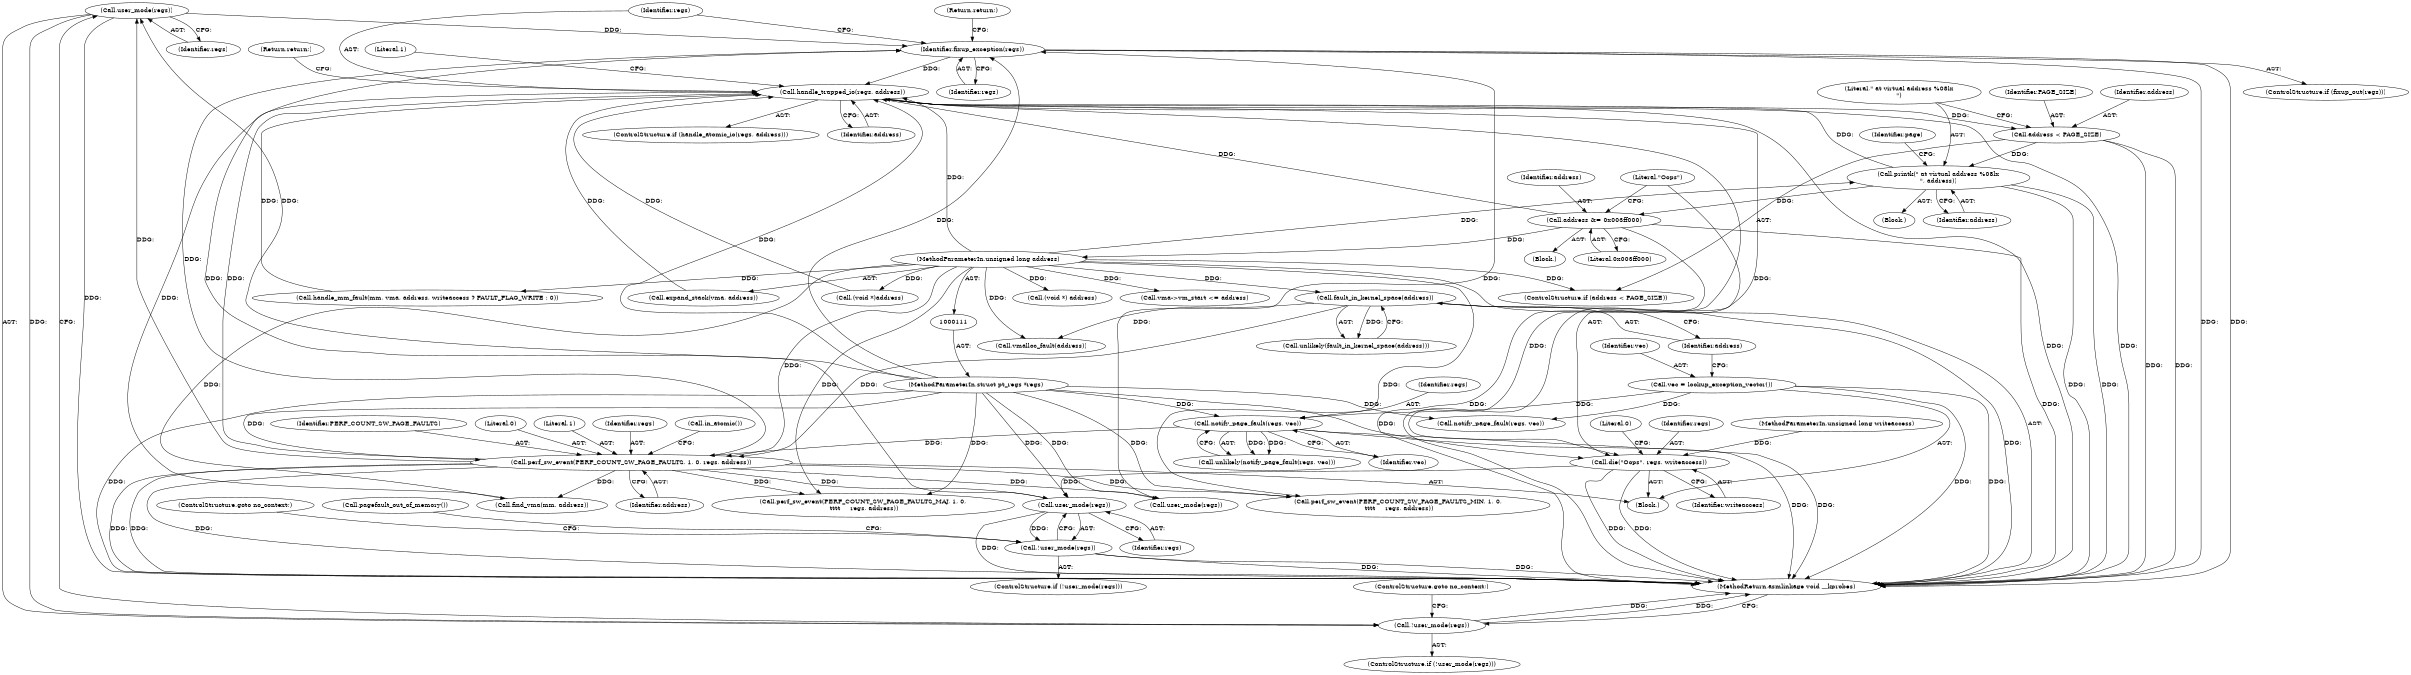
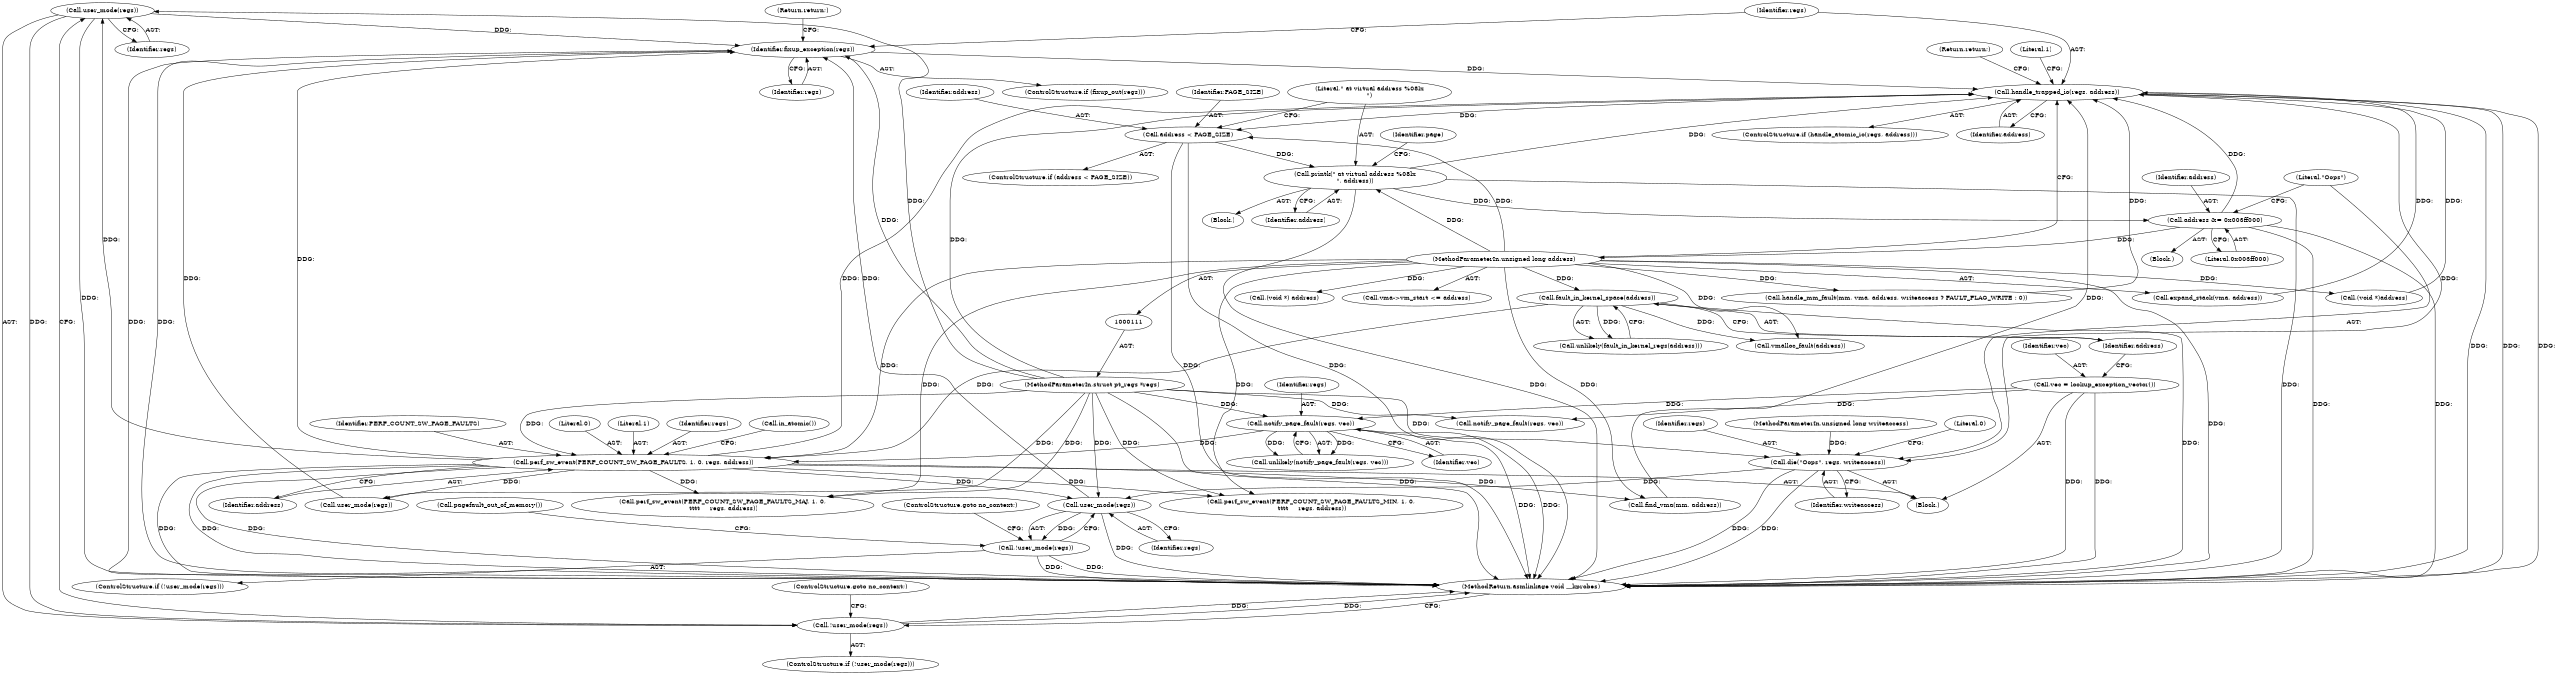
(957, 178) -> (2066, 178)
(1329, 264) -> (1408, 150)
(1113, 279) -> (1474, 279)
(1356, 346) -> (1631, 346)
(2037, 424) -> (2218, 424)
